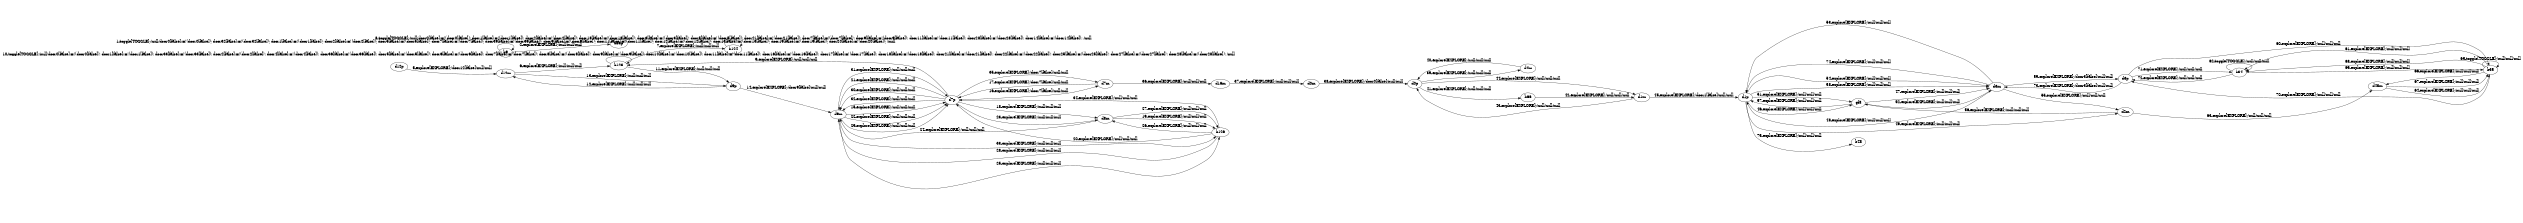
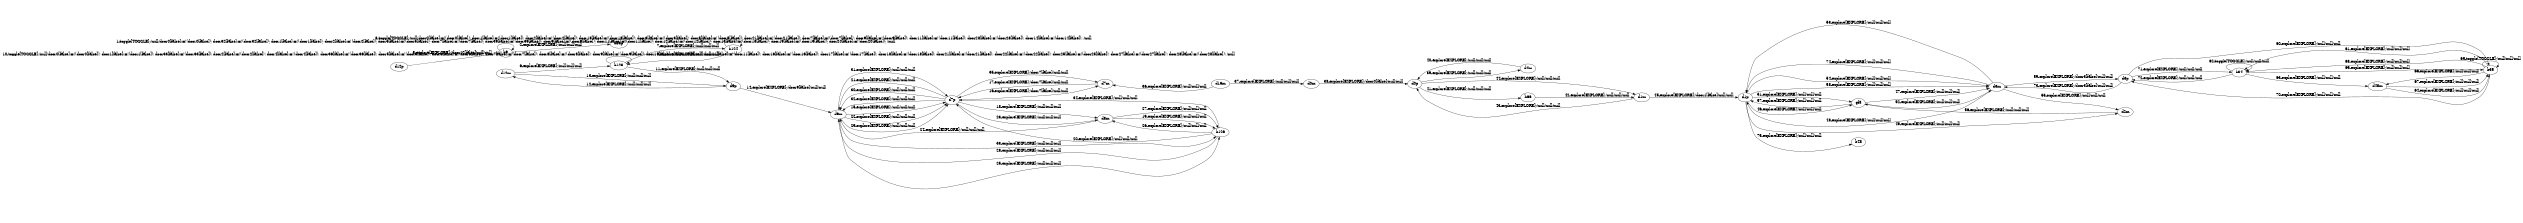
(795, 62) -> (679, 61)
(450, 74) -> (452, 60)
(1161, 84) -> (1164, 90)
(2254, 119) -> (2305, 83)
